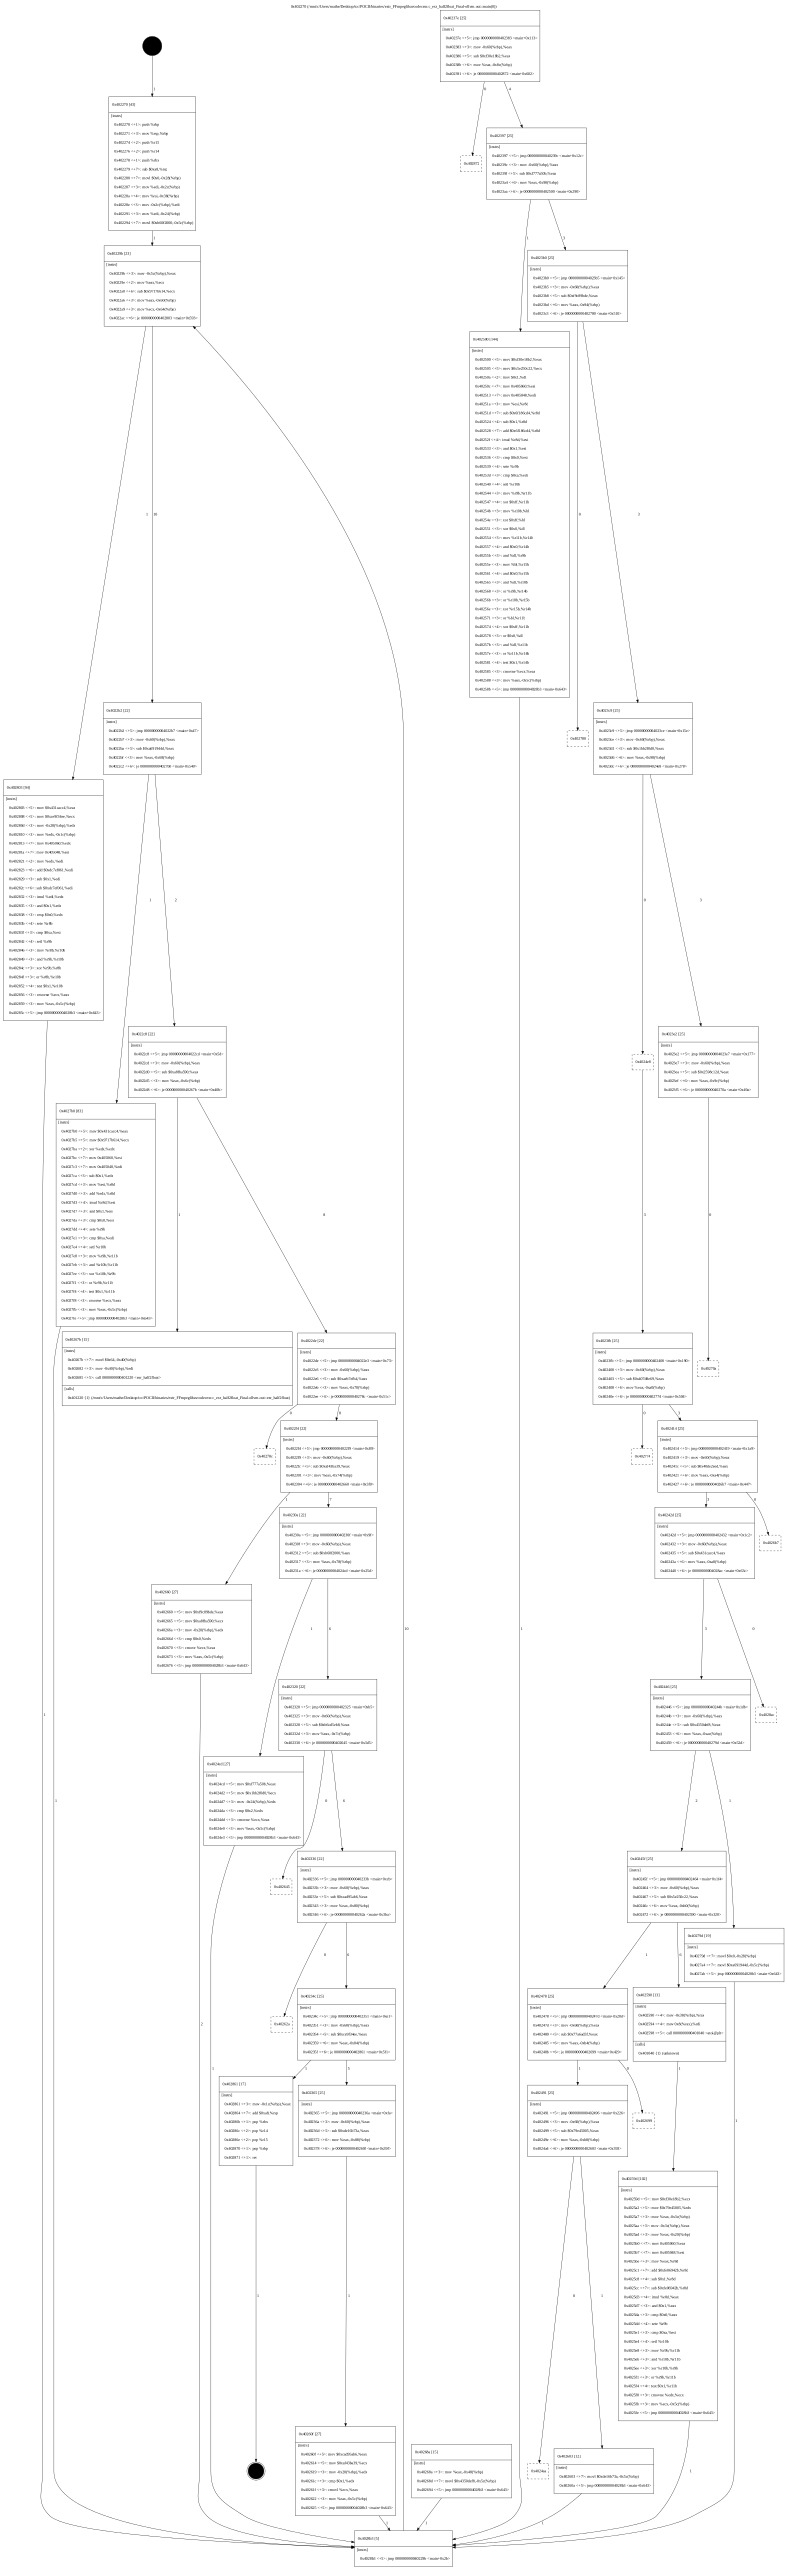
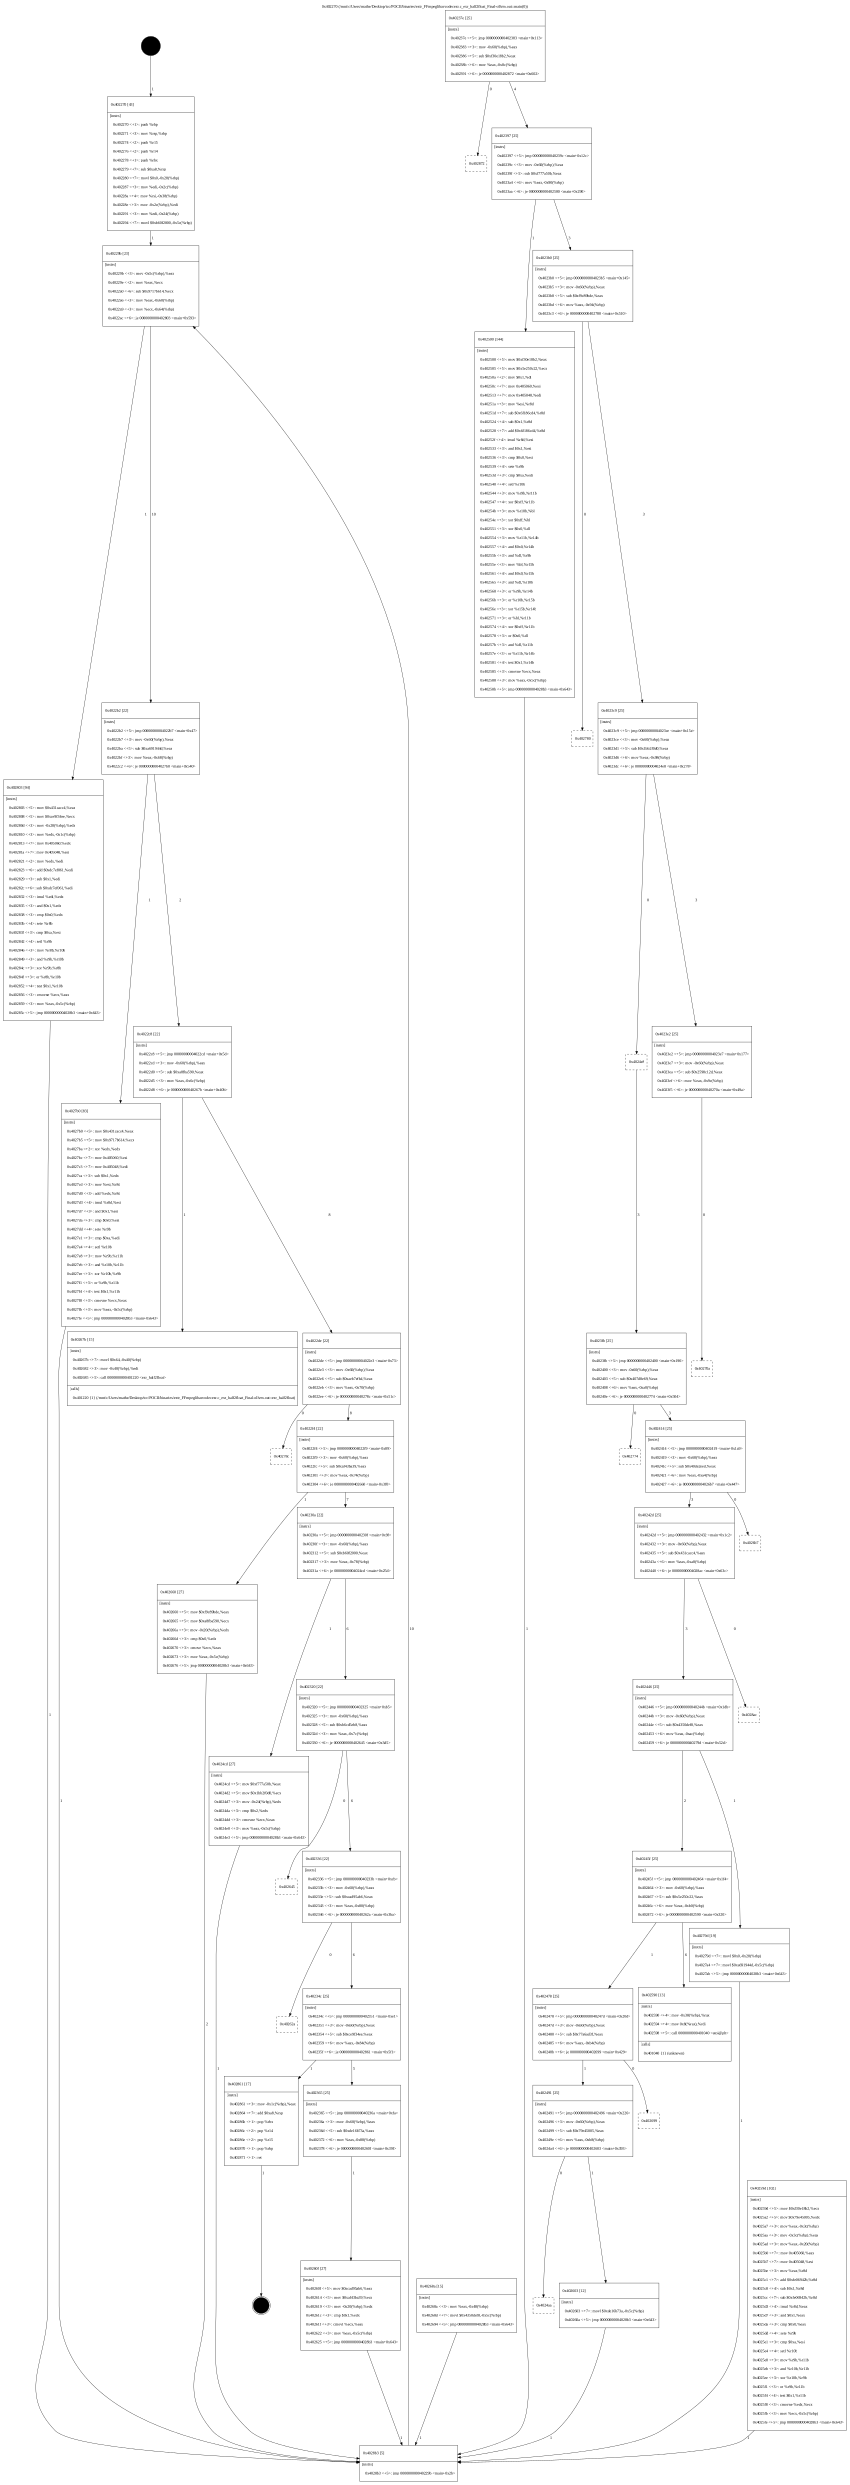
(676, 2115) -> none
